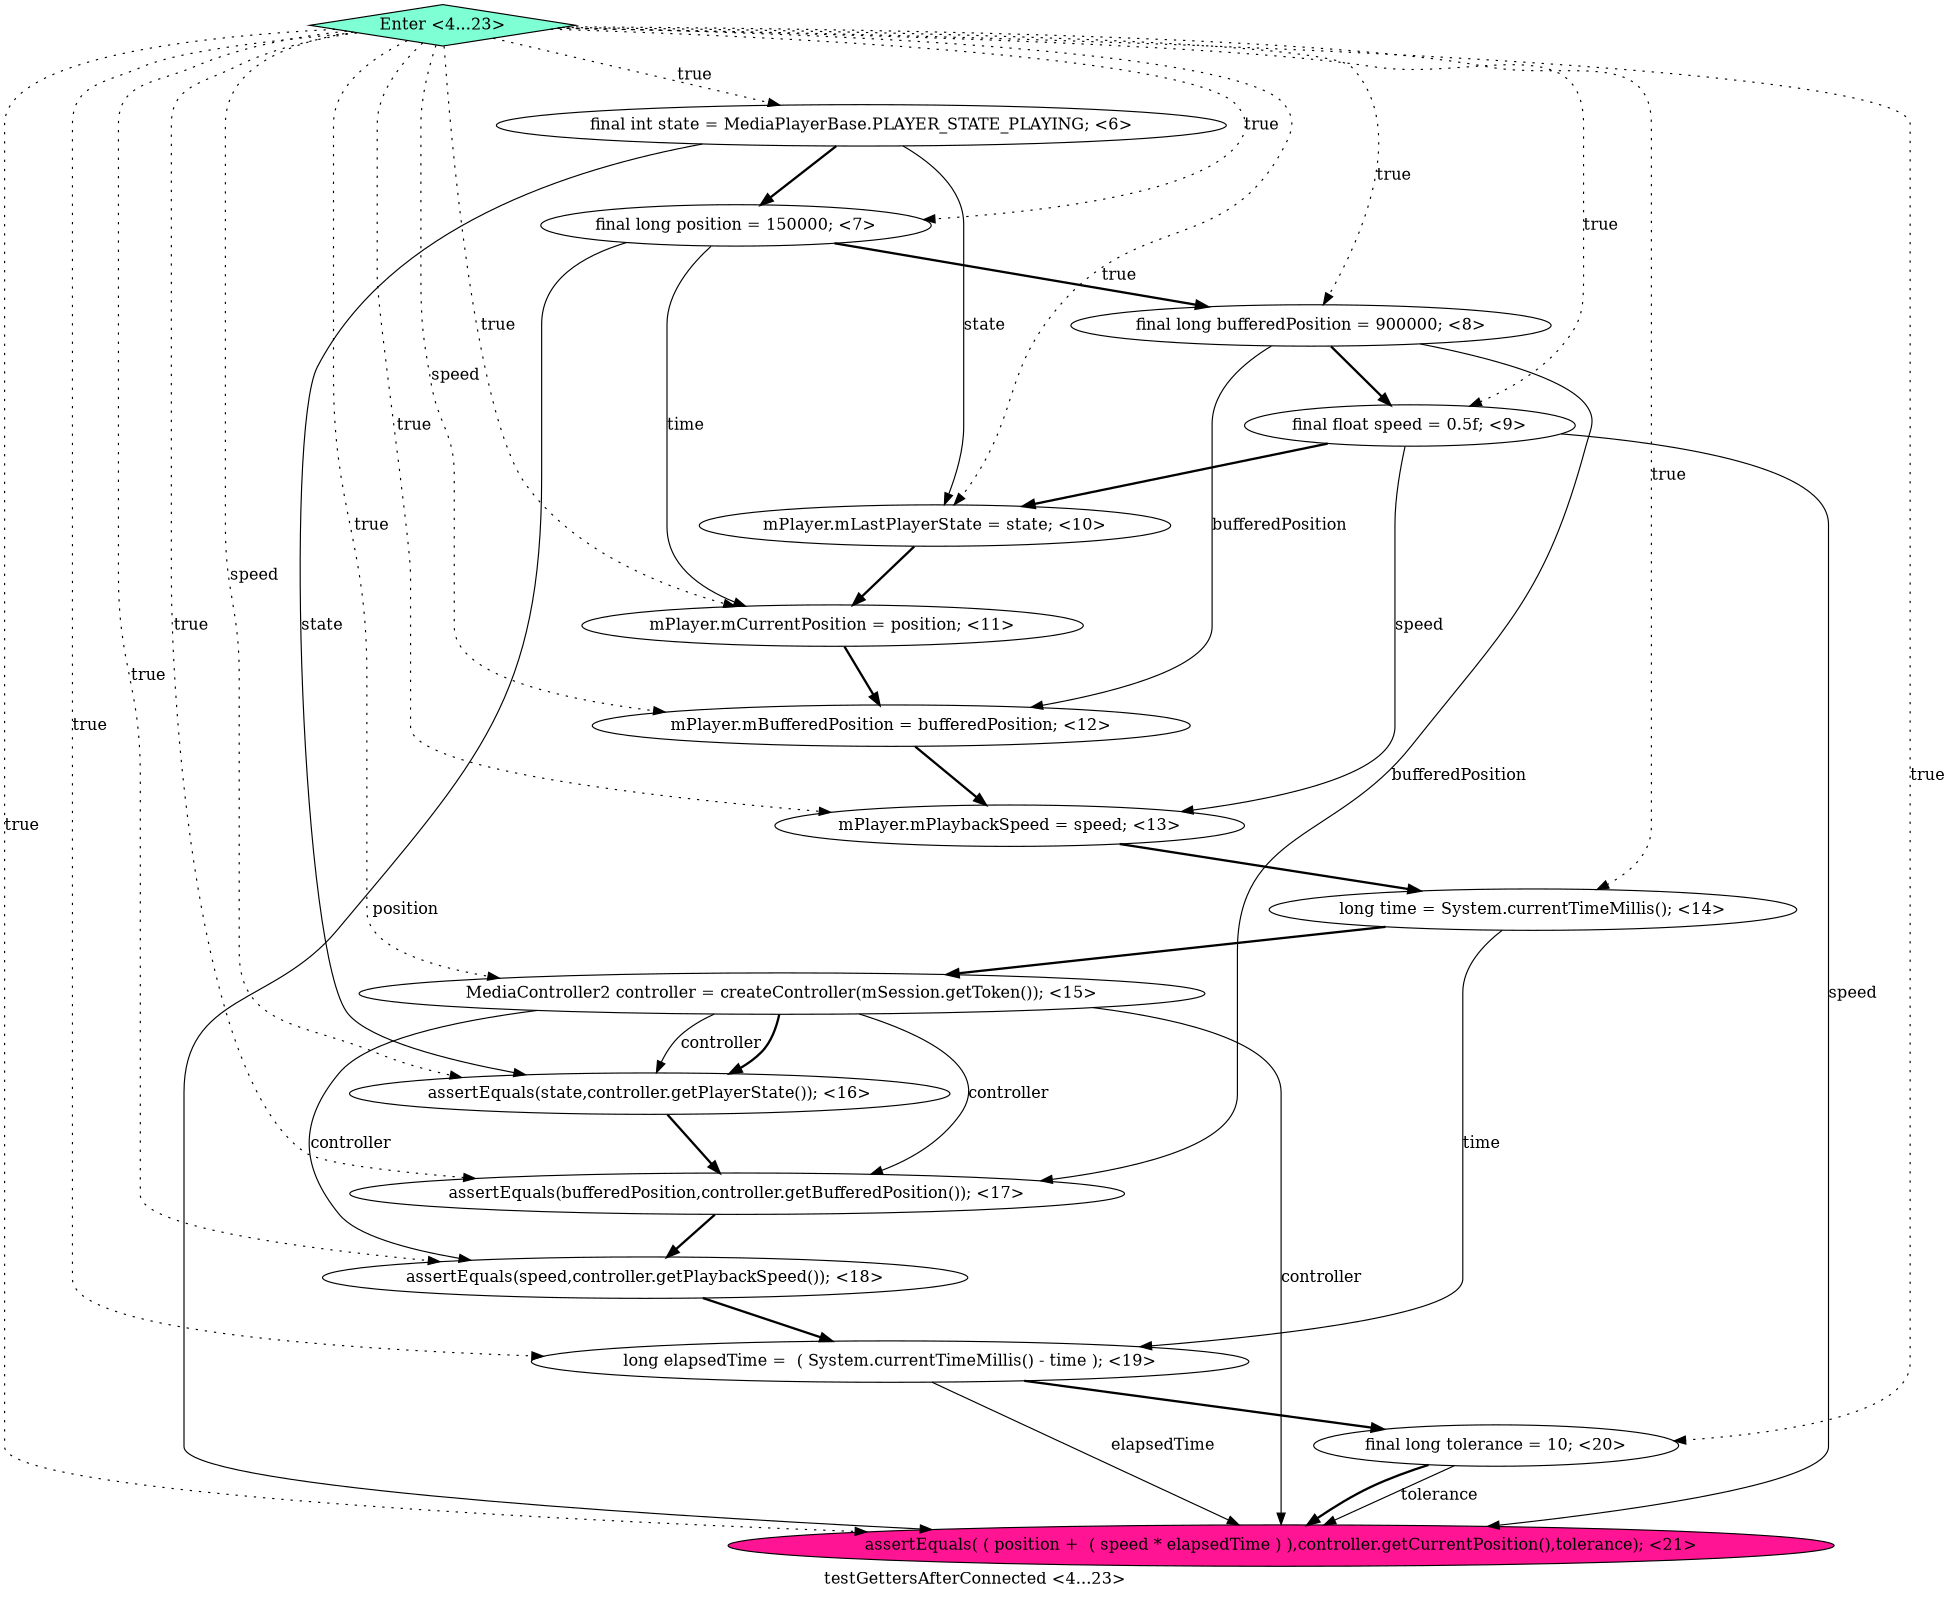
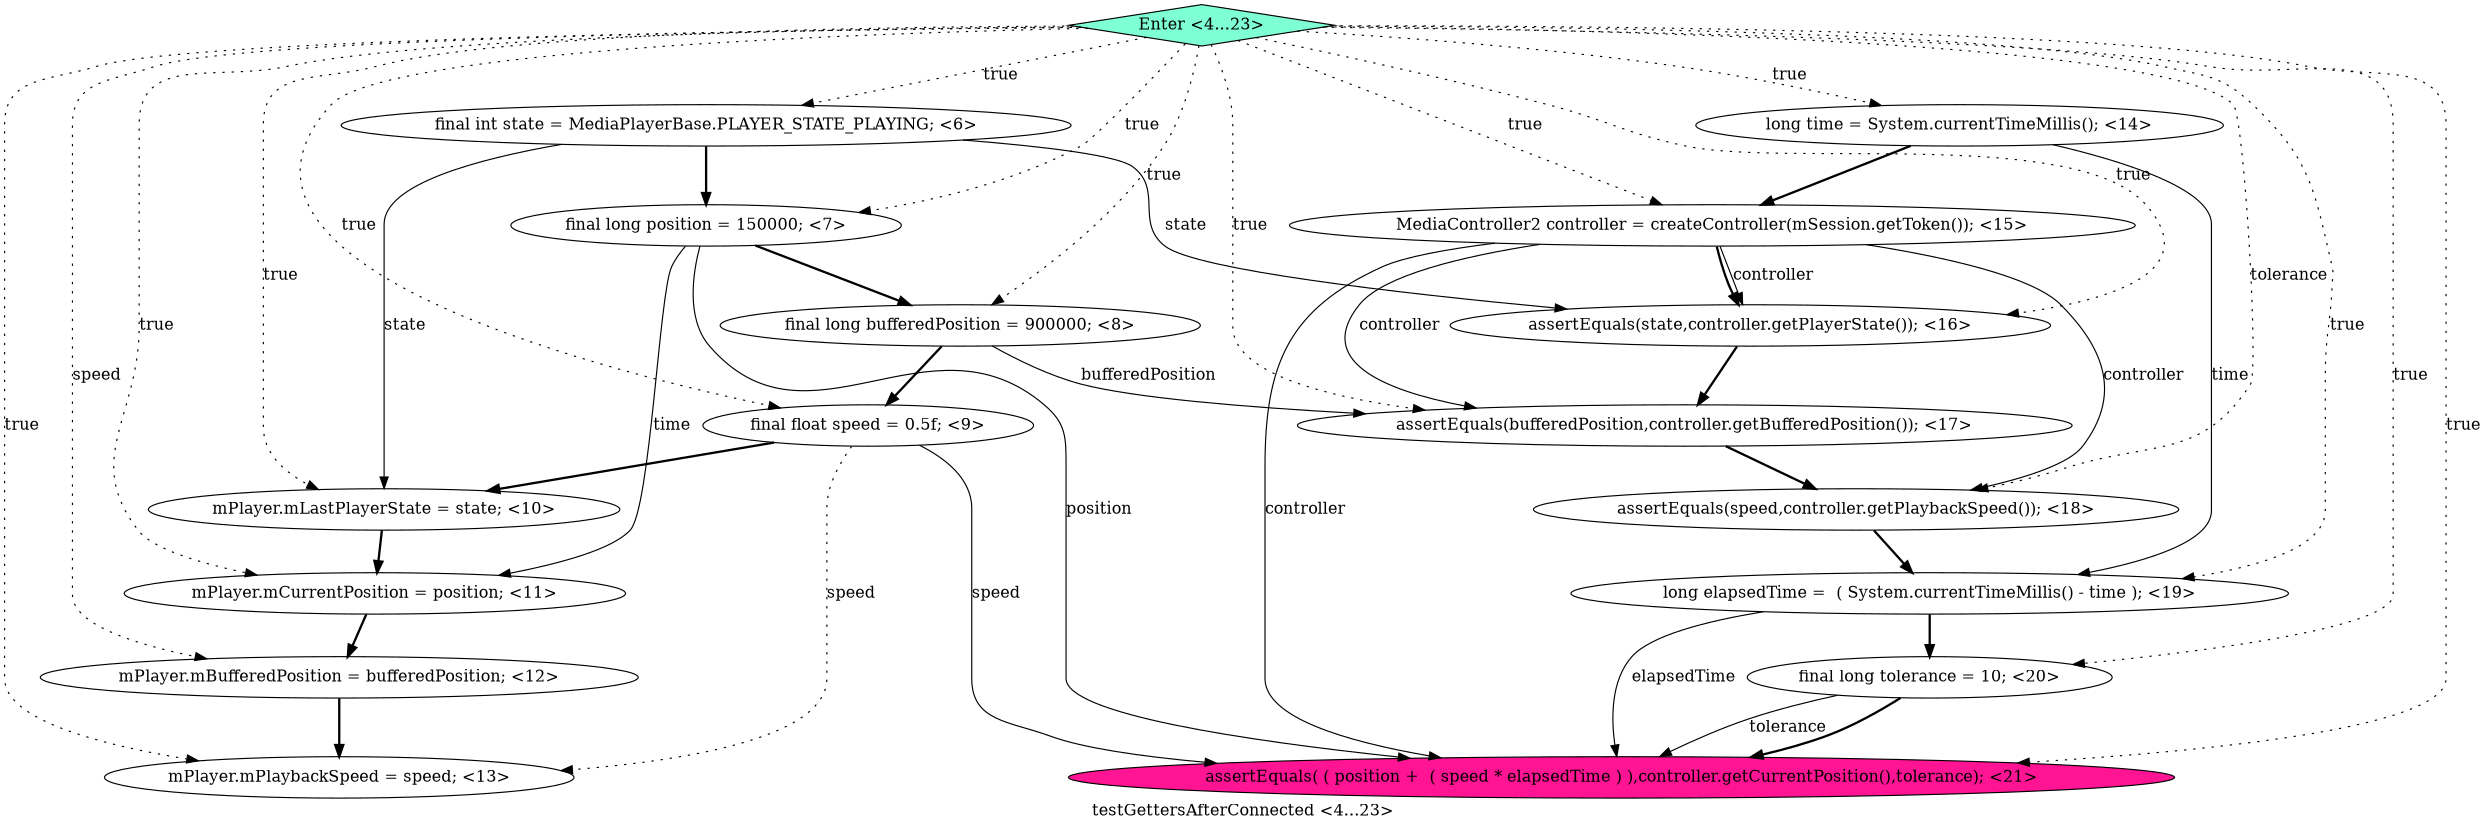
(1212, 572) -> none
(255, 576) -> (2134, 175)
(149, 676) -> (2289, 275)
(1395, 701) -> (819, 700)
(1257, 865) -> none
